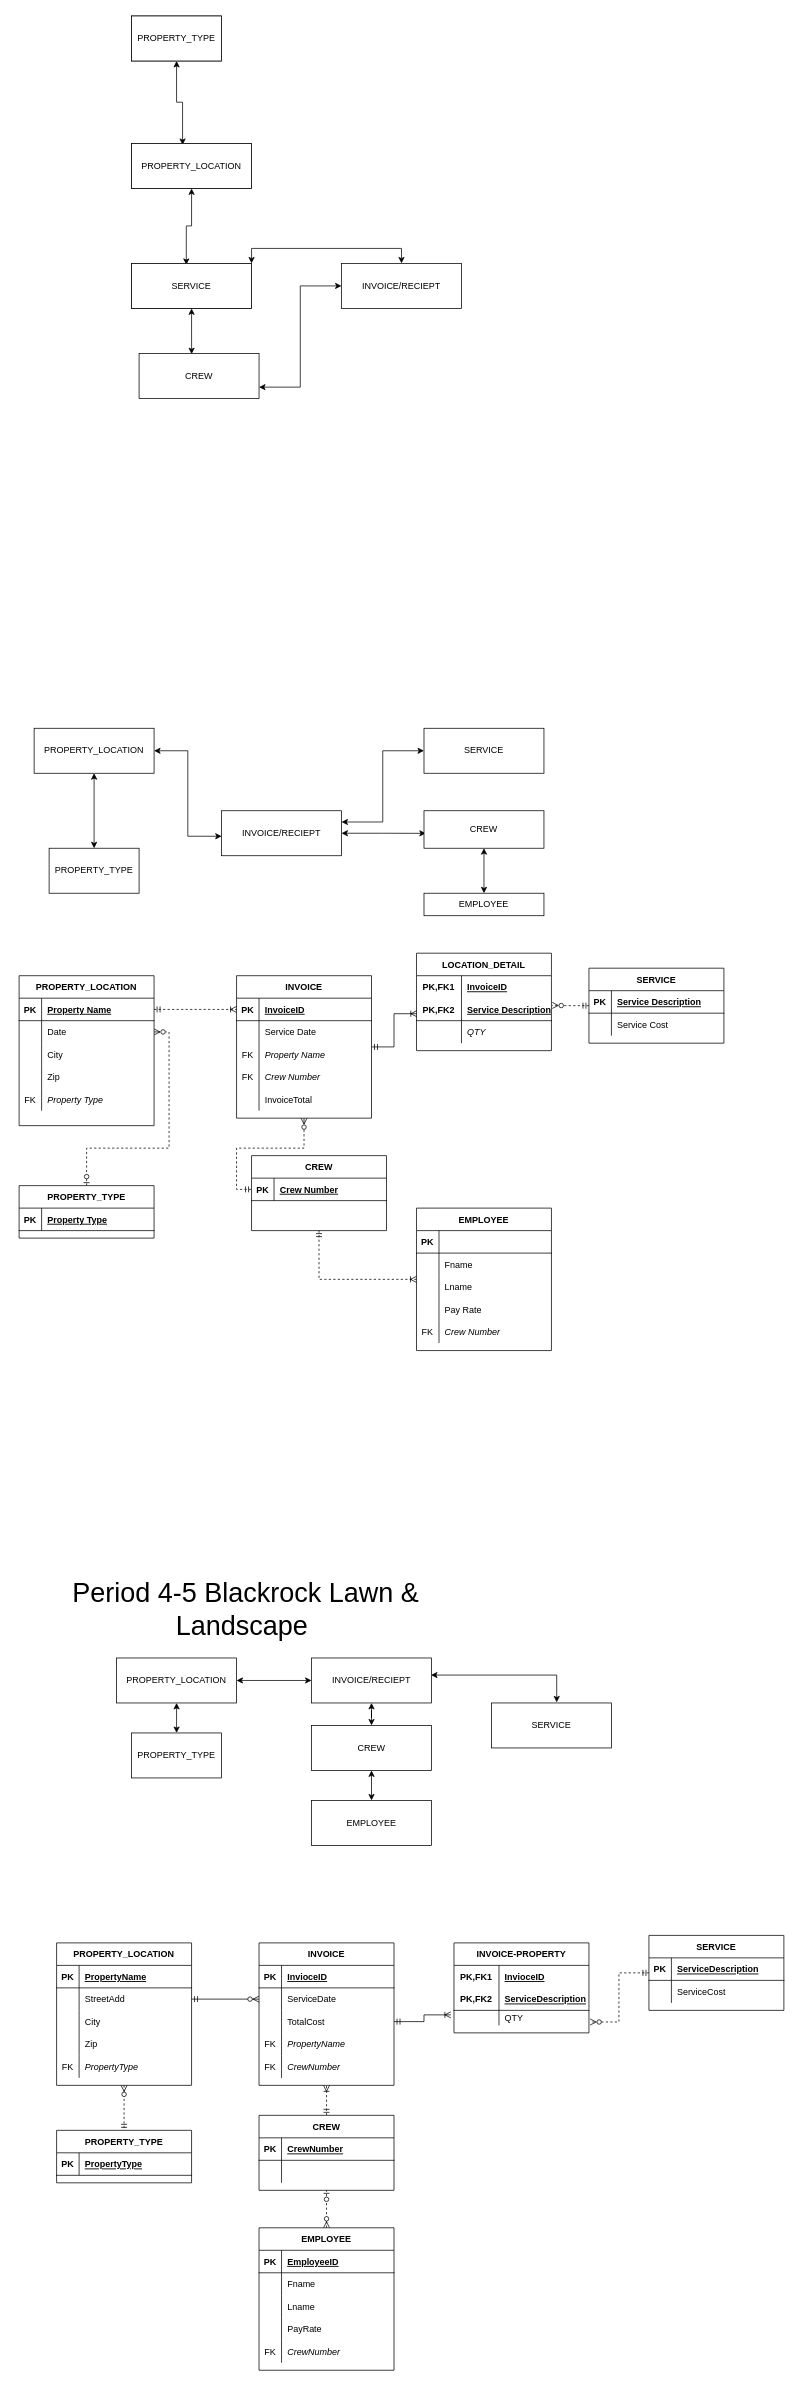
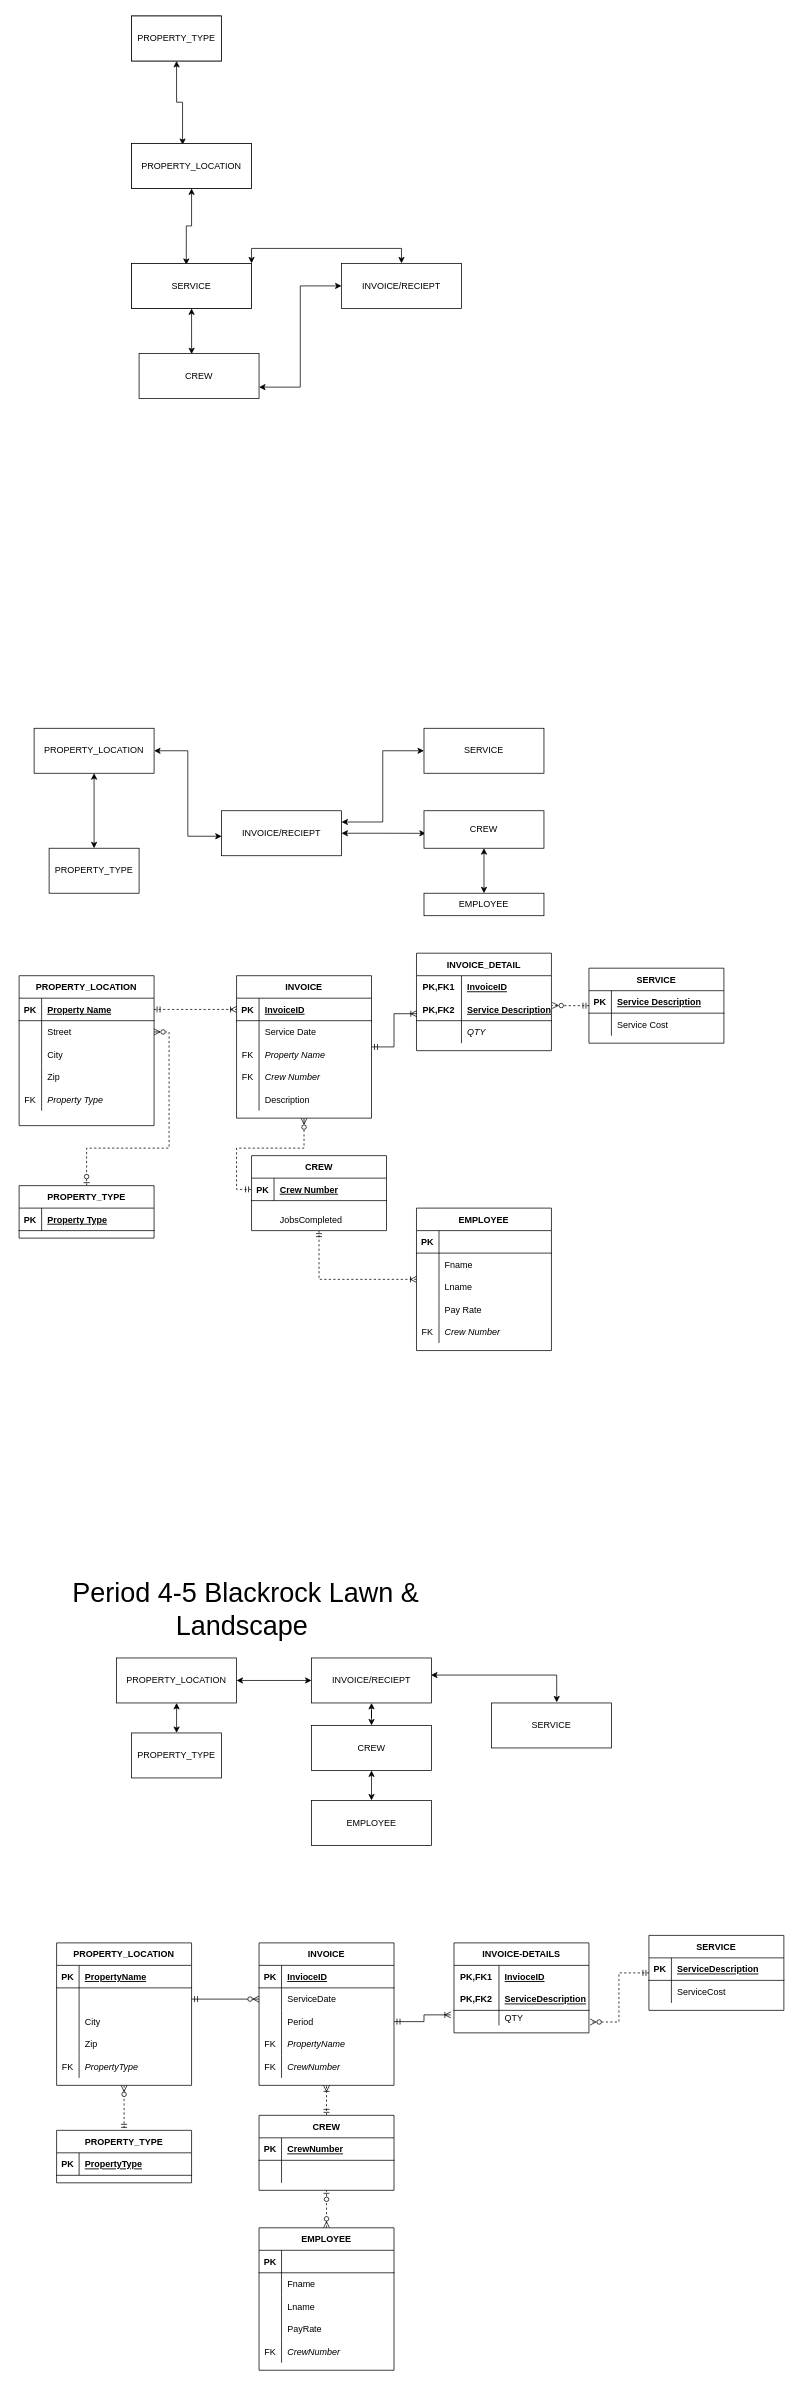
(484, 965) -> (484, 965)
(57, 1032) -> (62, 1032)
(293, 1100) -> (290, 1100)
none -> (330, 1219)
(521, 1955) -> (521, 1955)
(135, 1999) -> none
(309, 2022) -> (301, 2022)
(338, 2262) -> none
